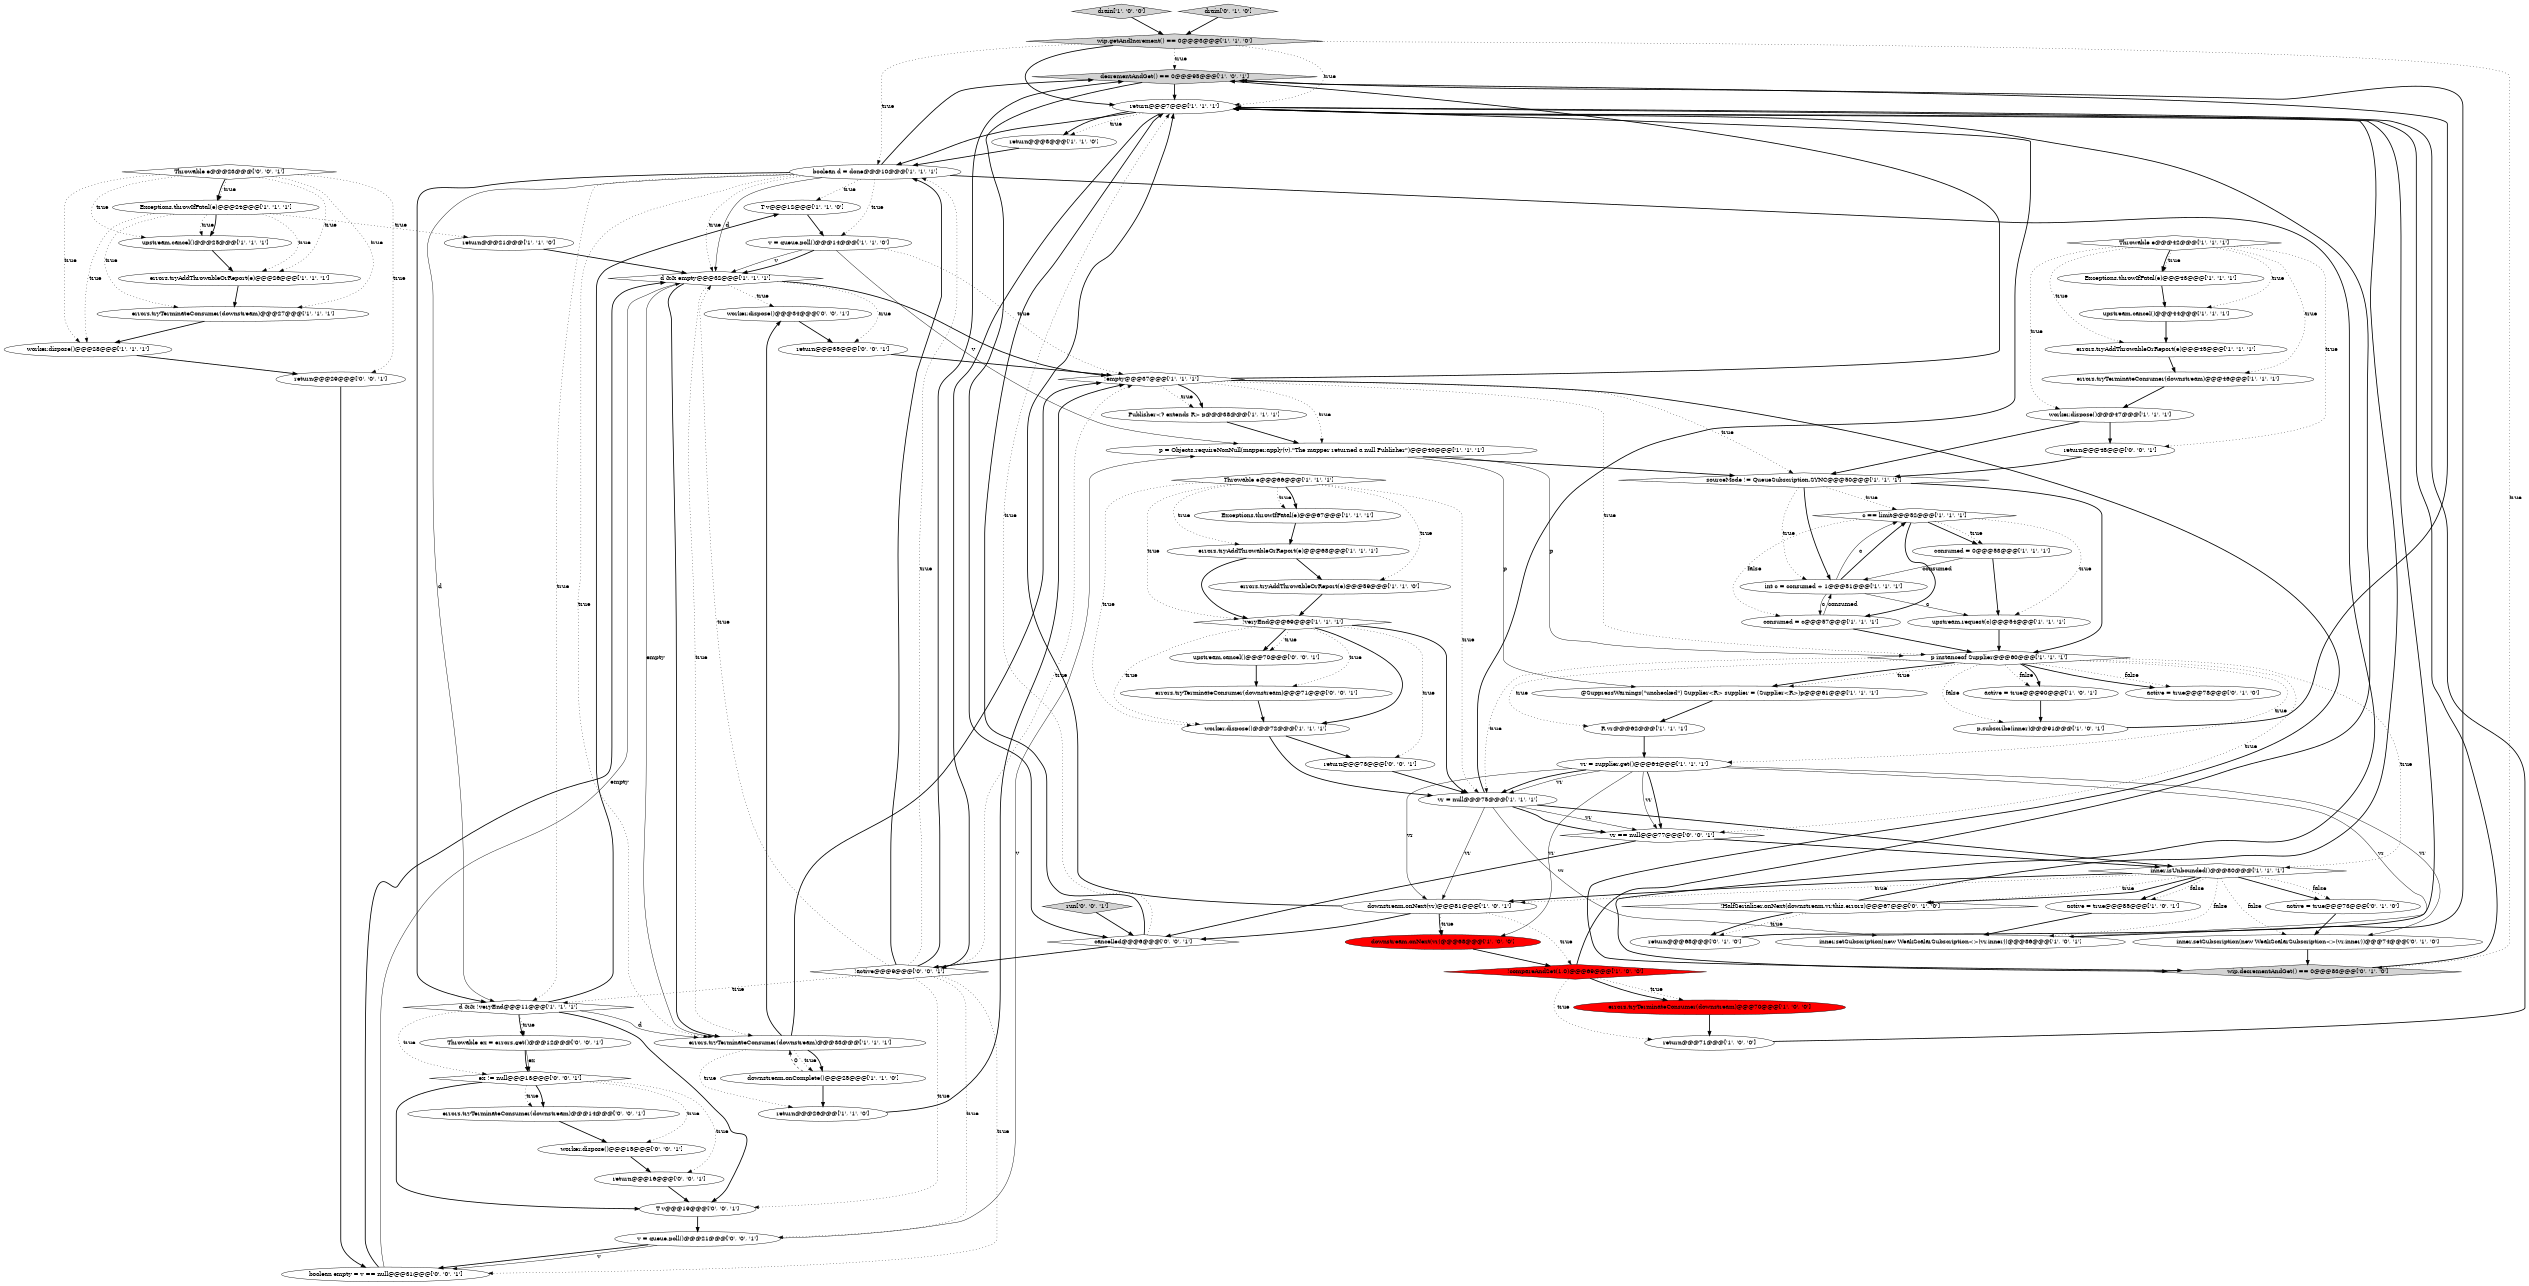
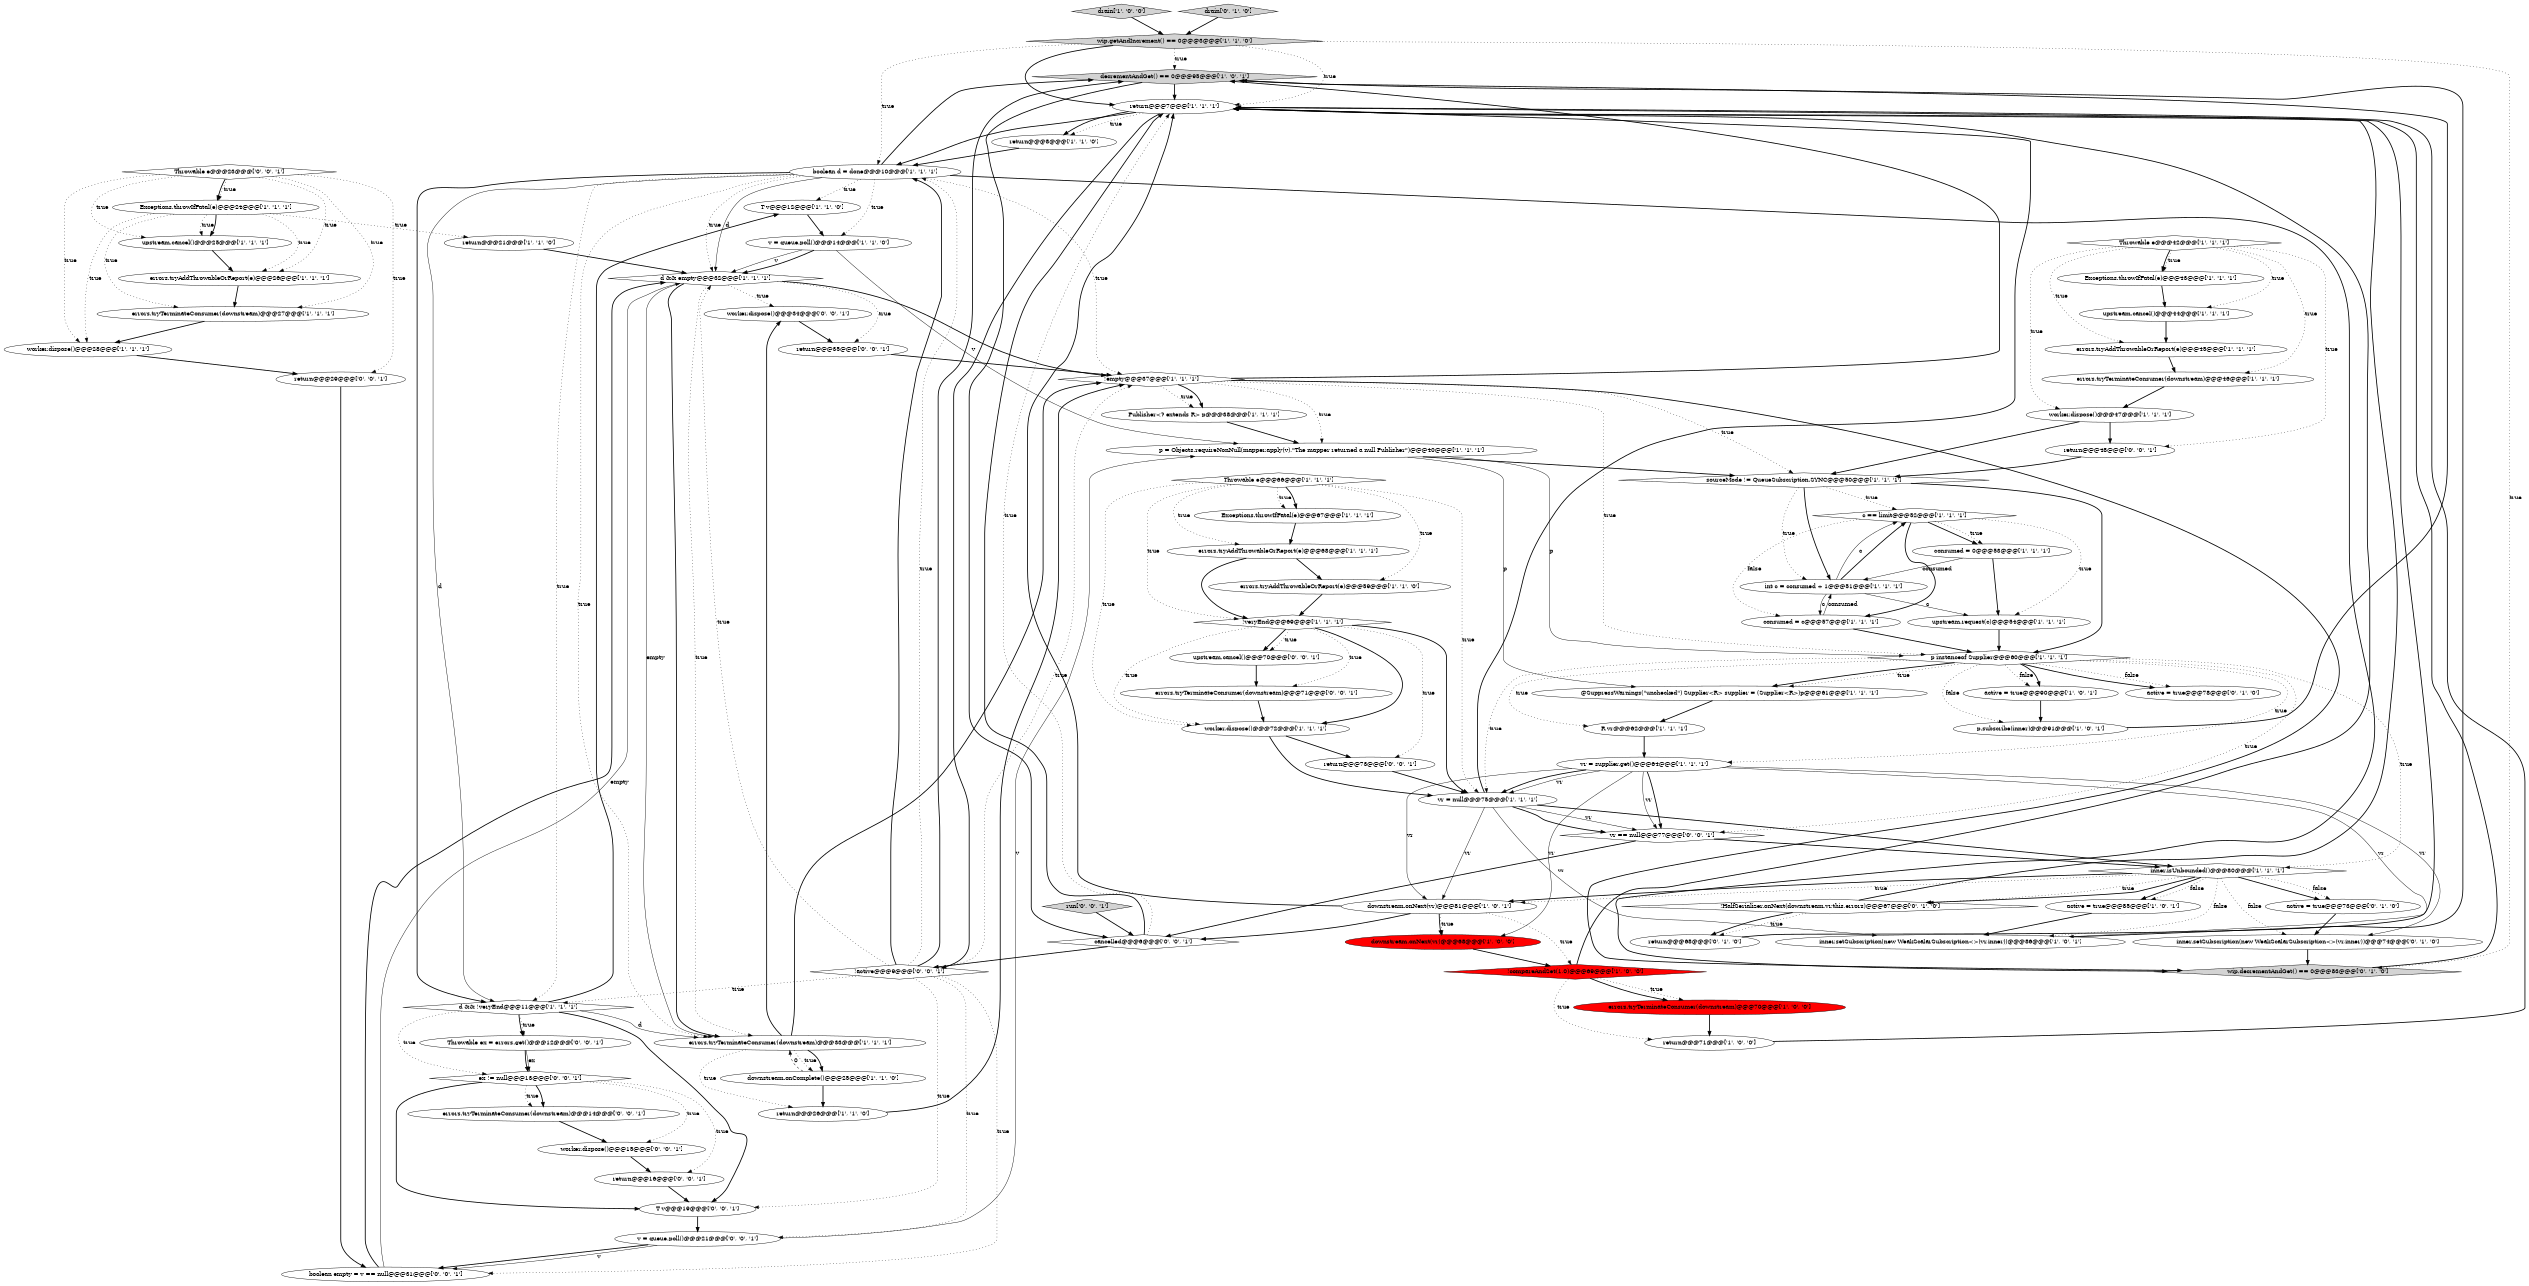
(996, 304) -> (1068, 235)
